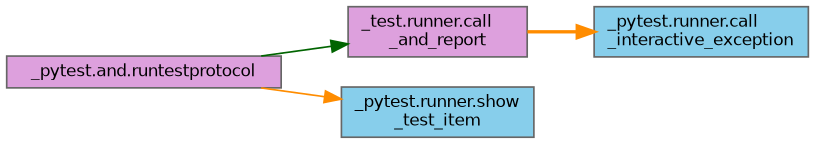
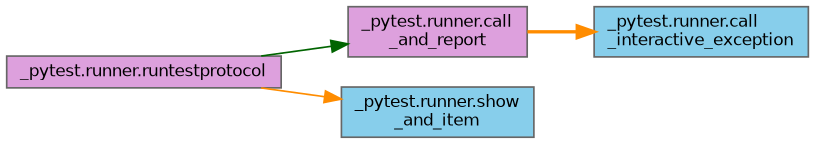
(438, 32) -> (438, 32)
(144, 72) -> (144, 72)
(438, 112) -> (438, 112)
